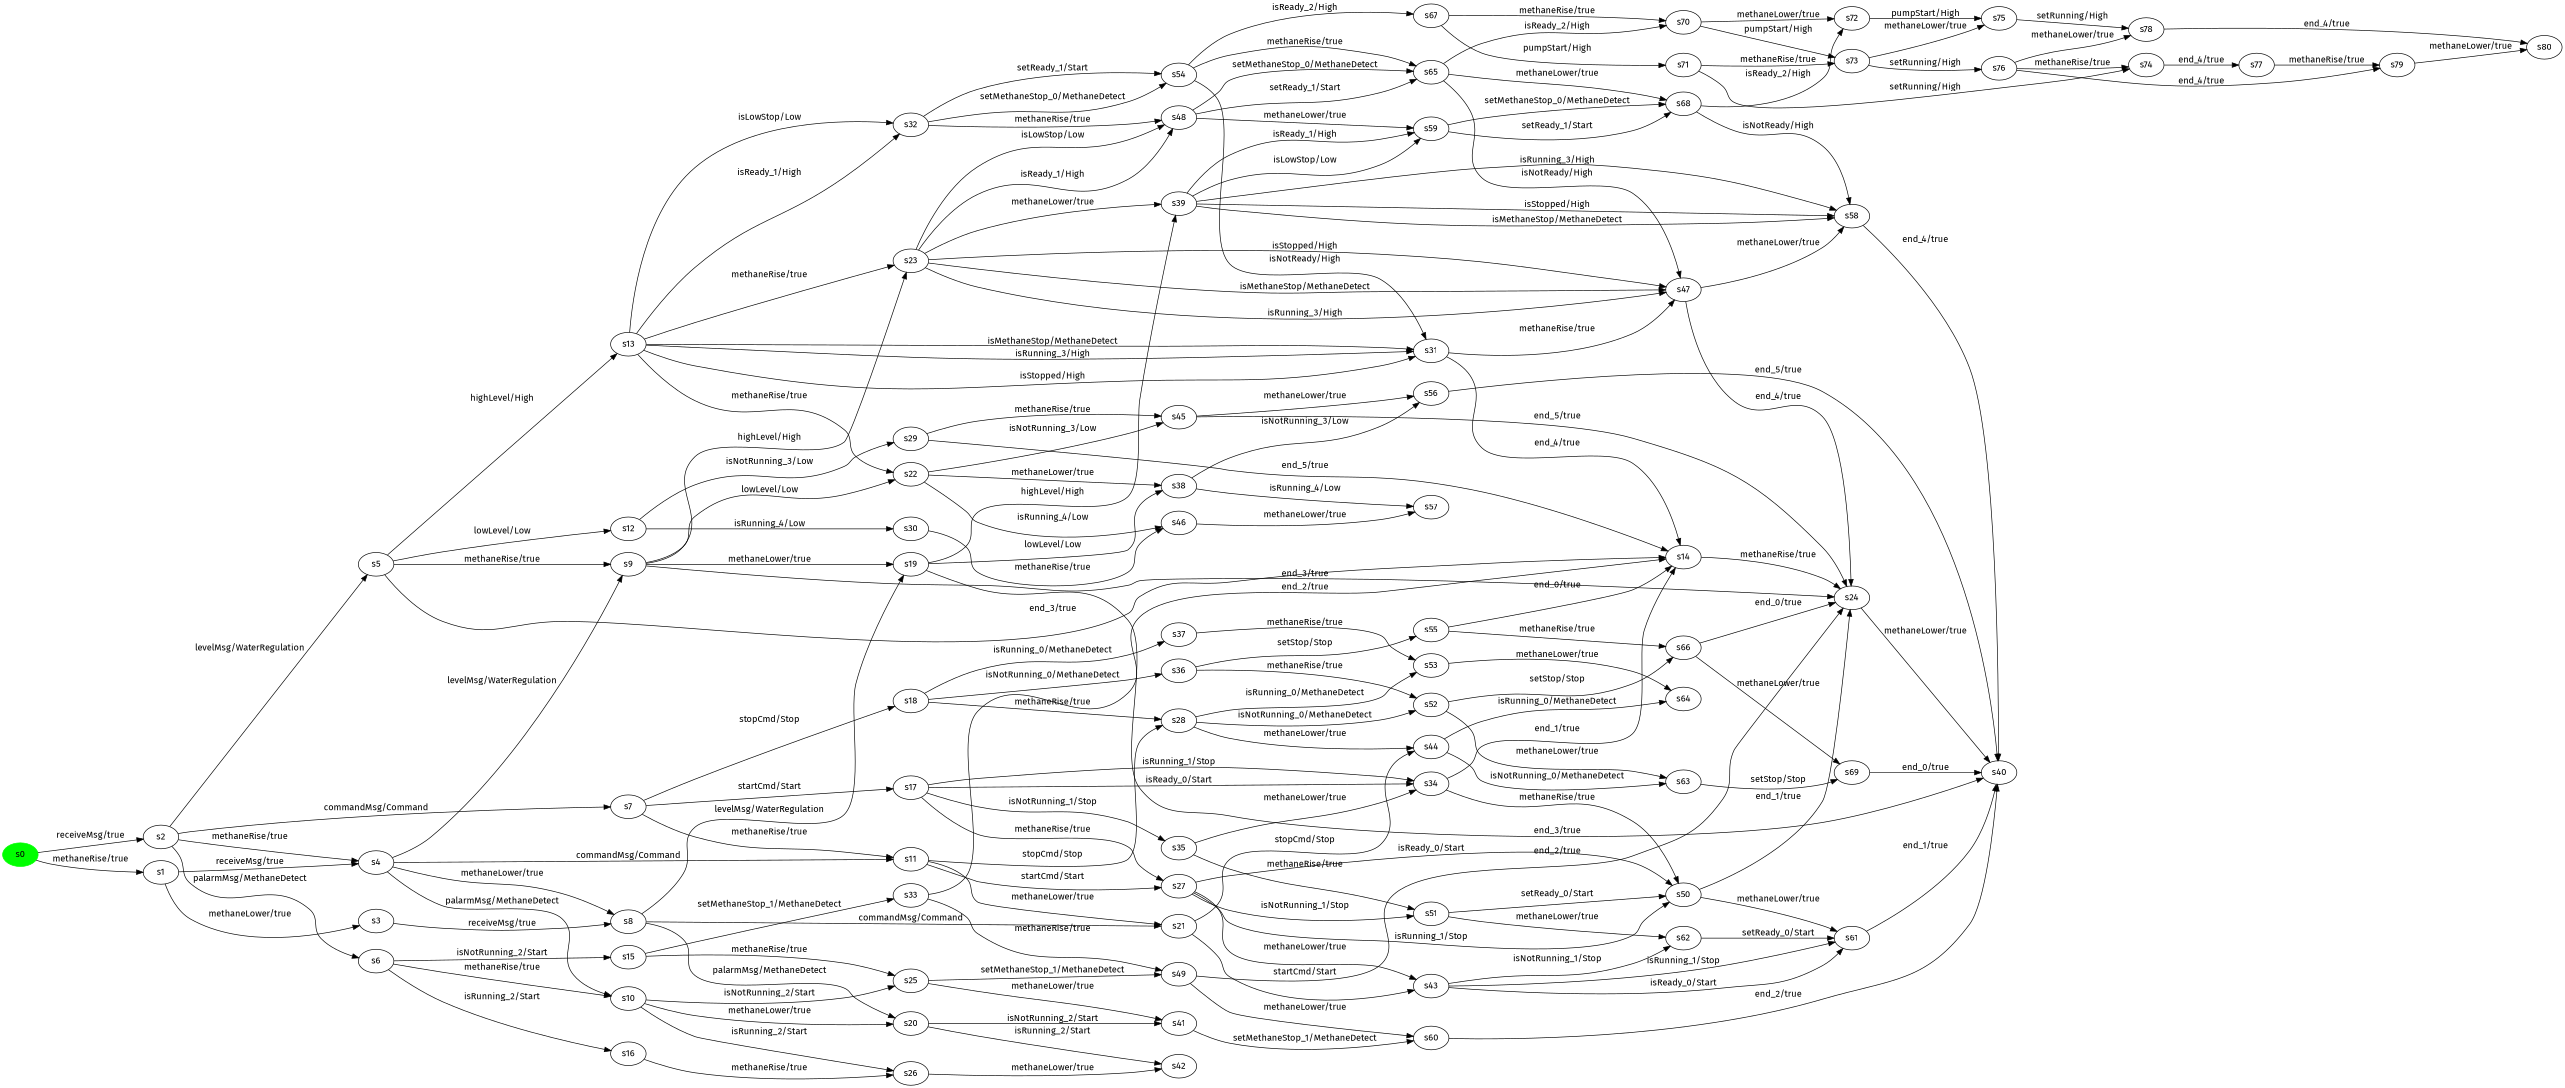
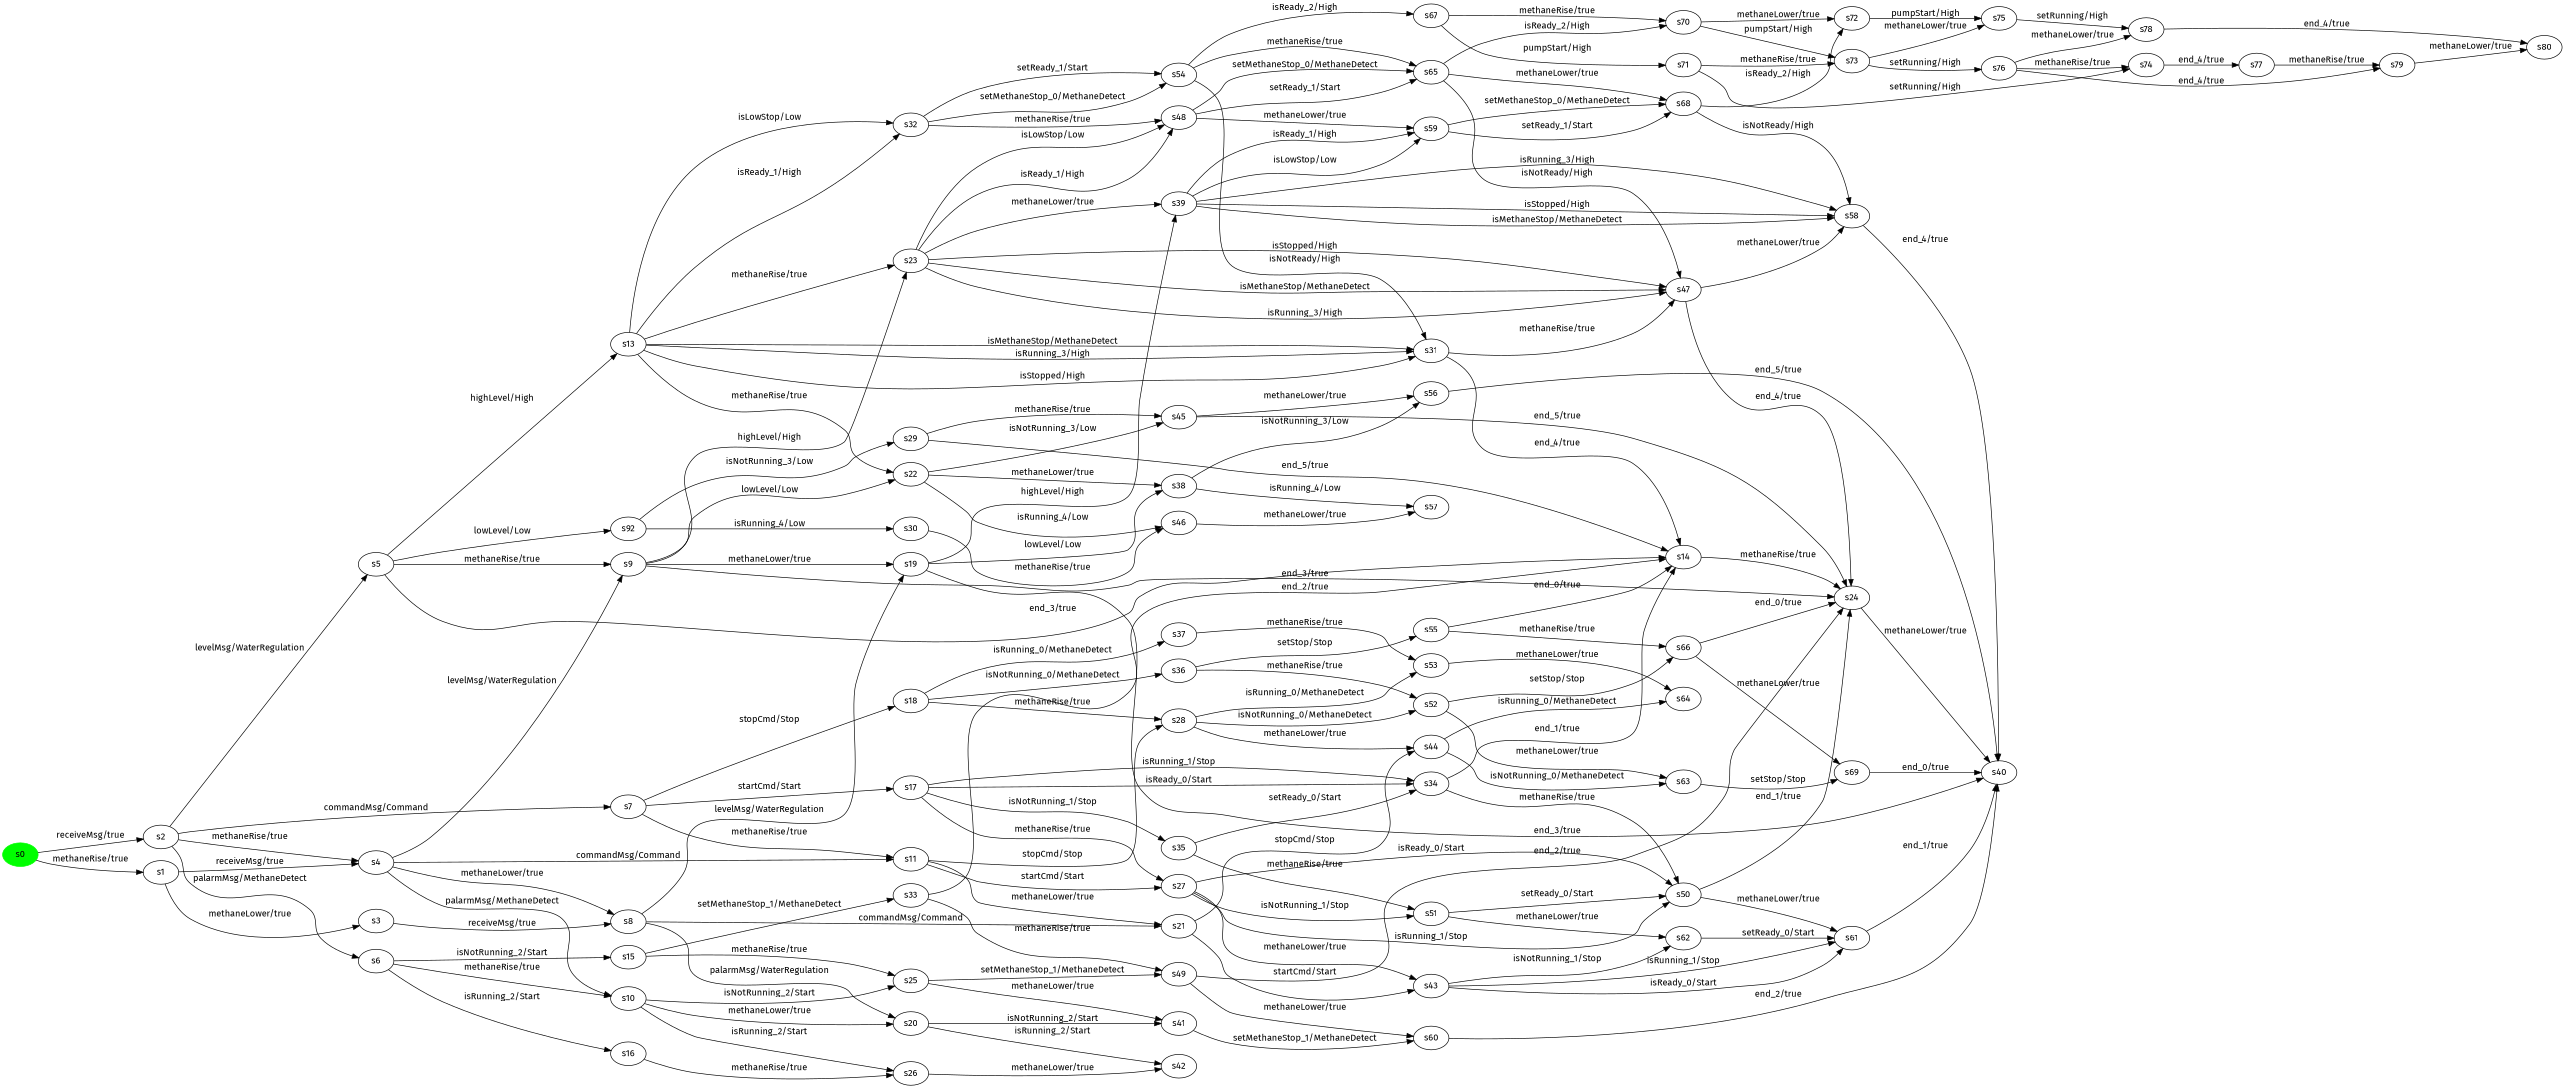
(628, 529) -> (628, 529)
(1305, 798) -> (1305, 798)
(770, 971) -> (770, 971)
